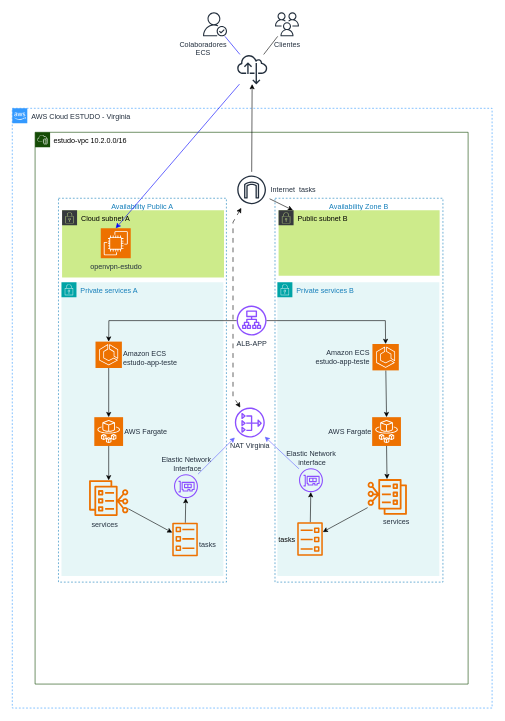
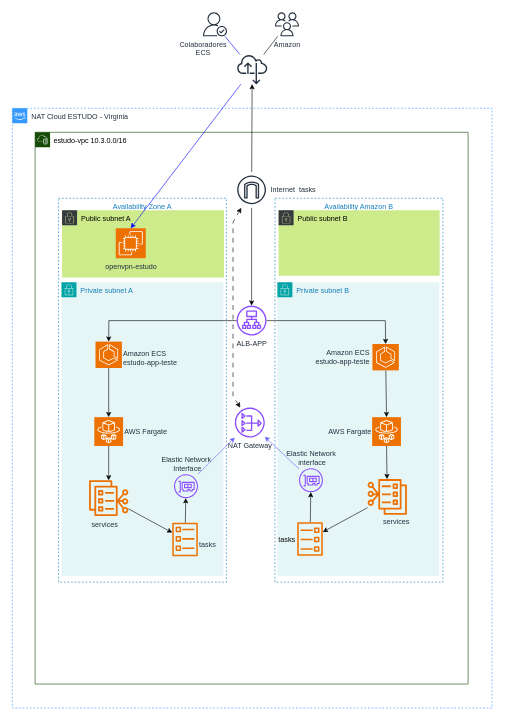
(287, 45) -> (287, 45)
(78, 117) -> (78, 117)
(94, 141) -> (94, 141)
(282, 205) -> (252, 254)
(143, 207) -> (143, 207)
(359, 207) -> (359, 207)
(107, 219) -> (108, 219)
(116, 243) -> (131, 243)
(113, 291) -> (110, 291)
(329, 291) -> (326, 291)
(250, 446) -> (250, 446)
